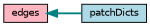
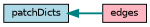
(69, 13) -> (90, 13)
